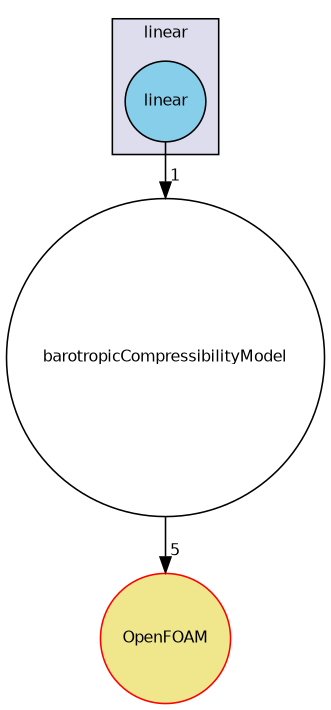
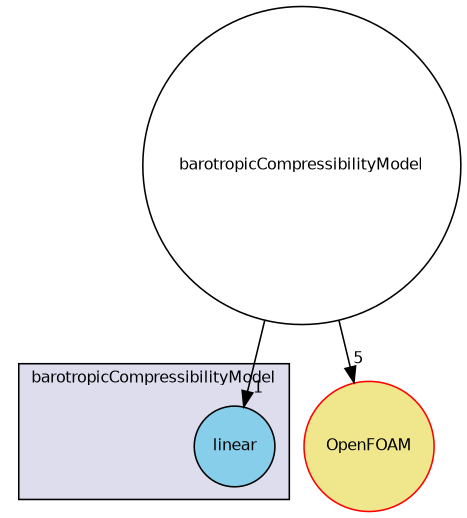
(166, 34) -> (154, 379)
(166, 165) -> (257, 354)
